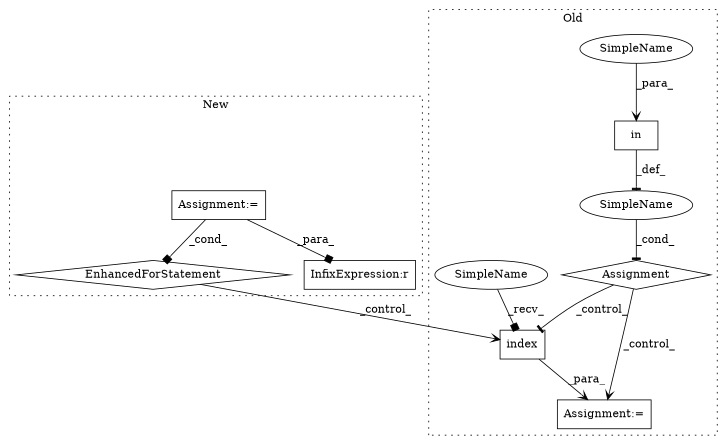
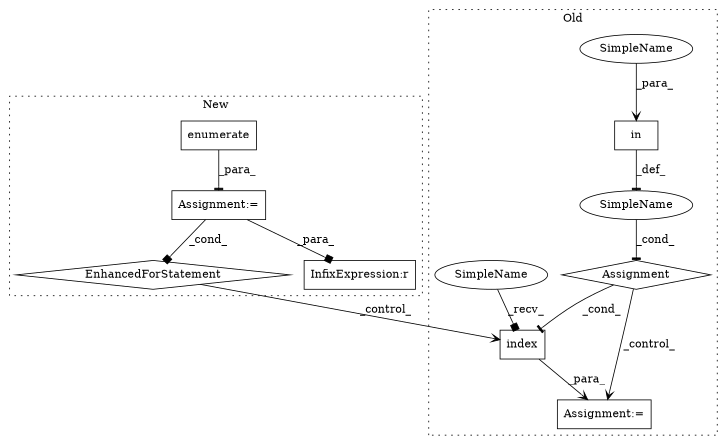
none -> (219, 135)
(602, 310) -> (602, 310)
